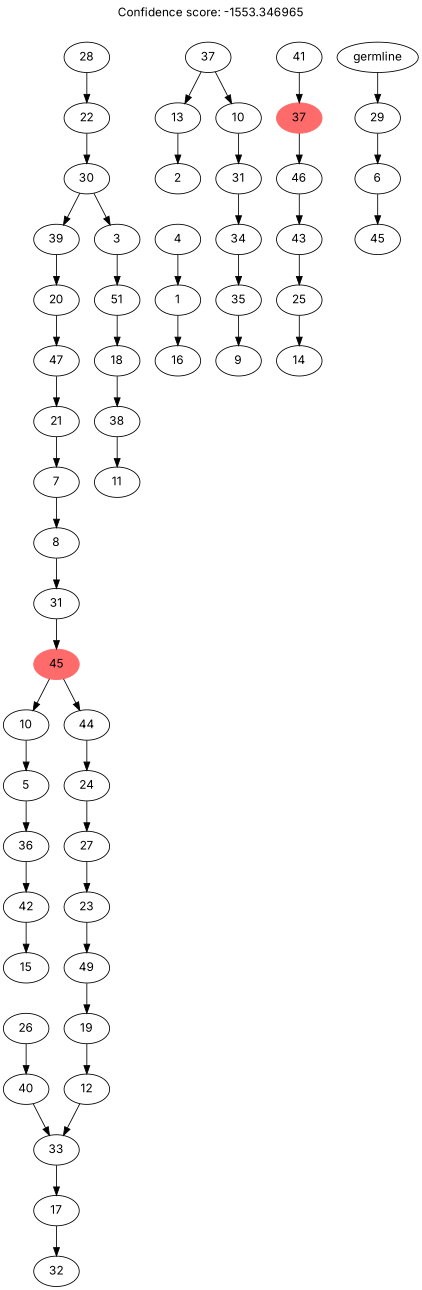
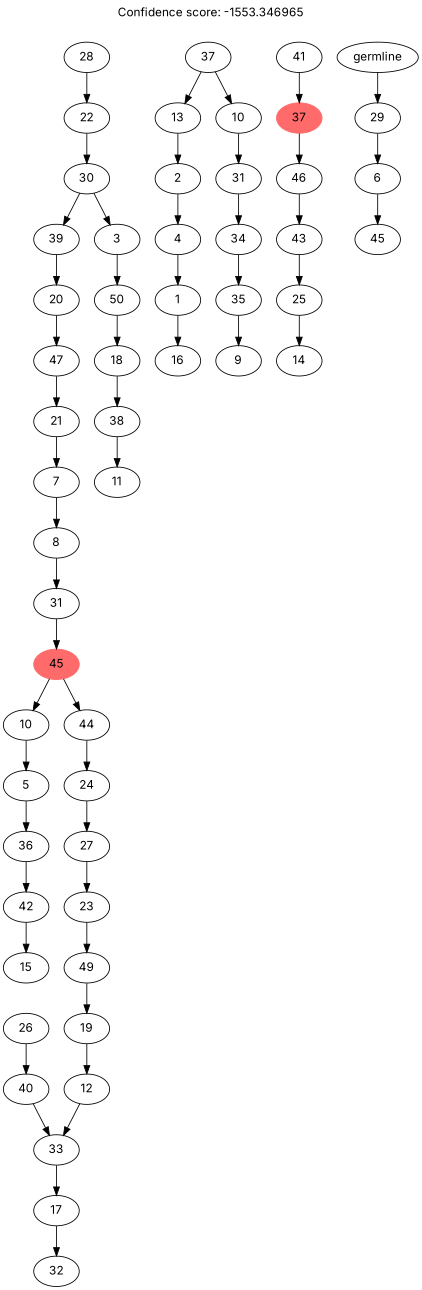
none -> (178, 205)
(117, 300) -> (117, 300)
